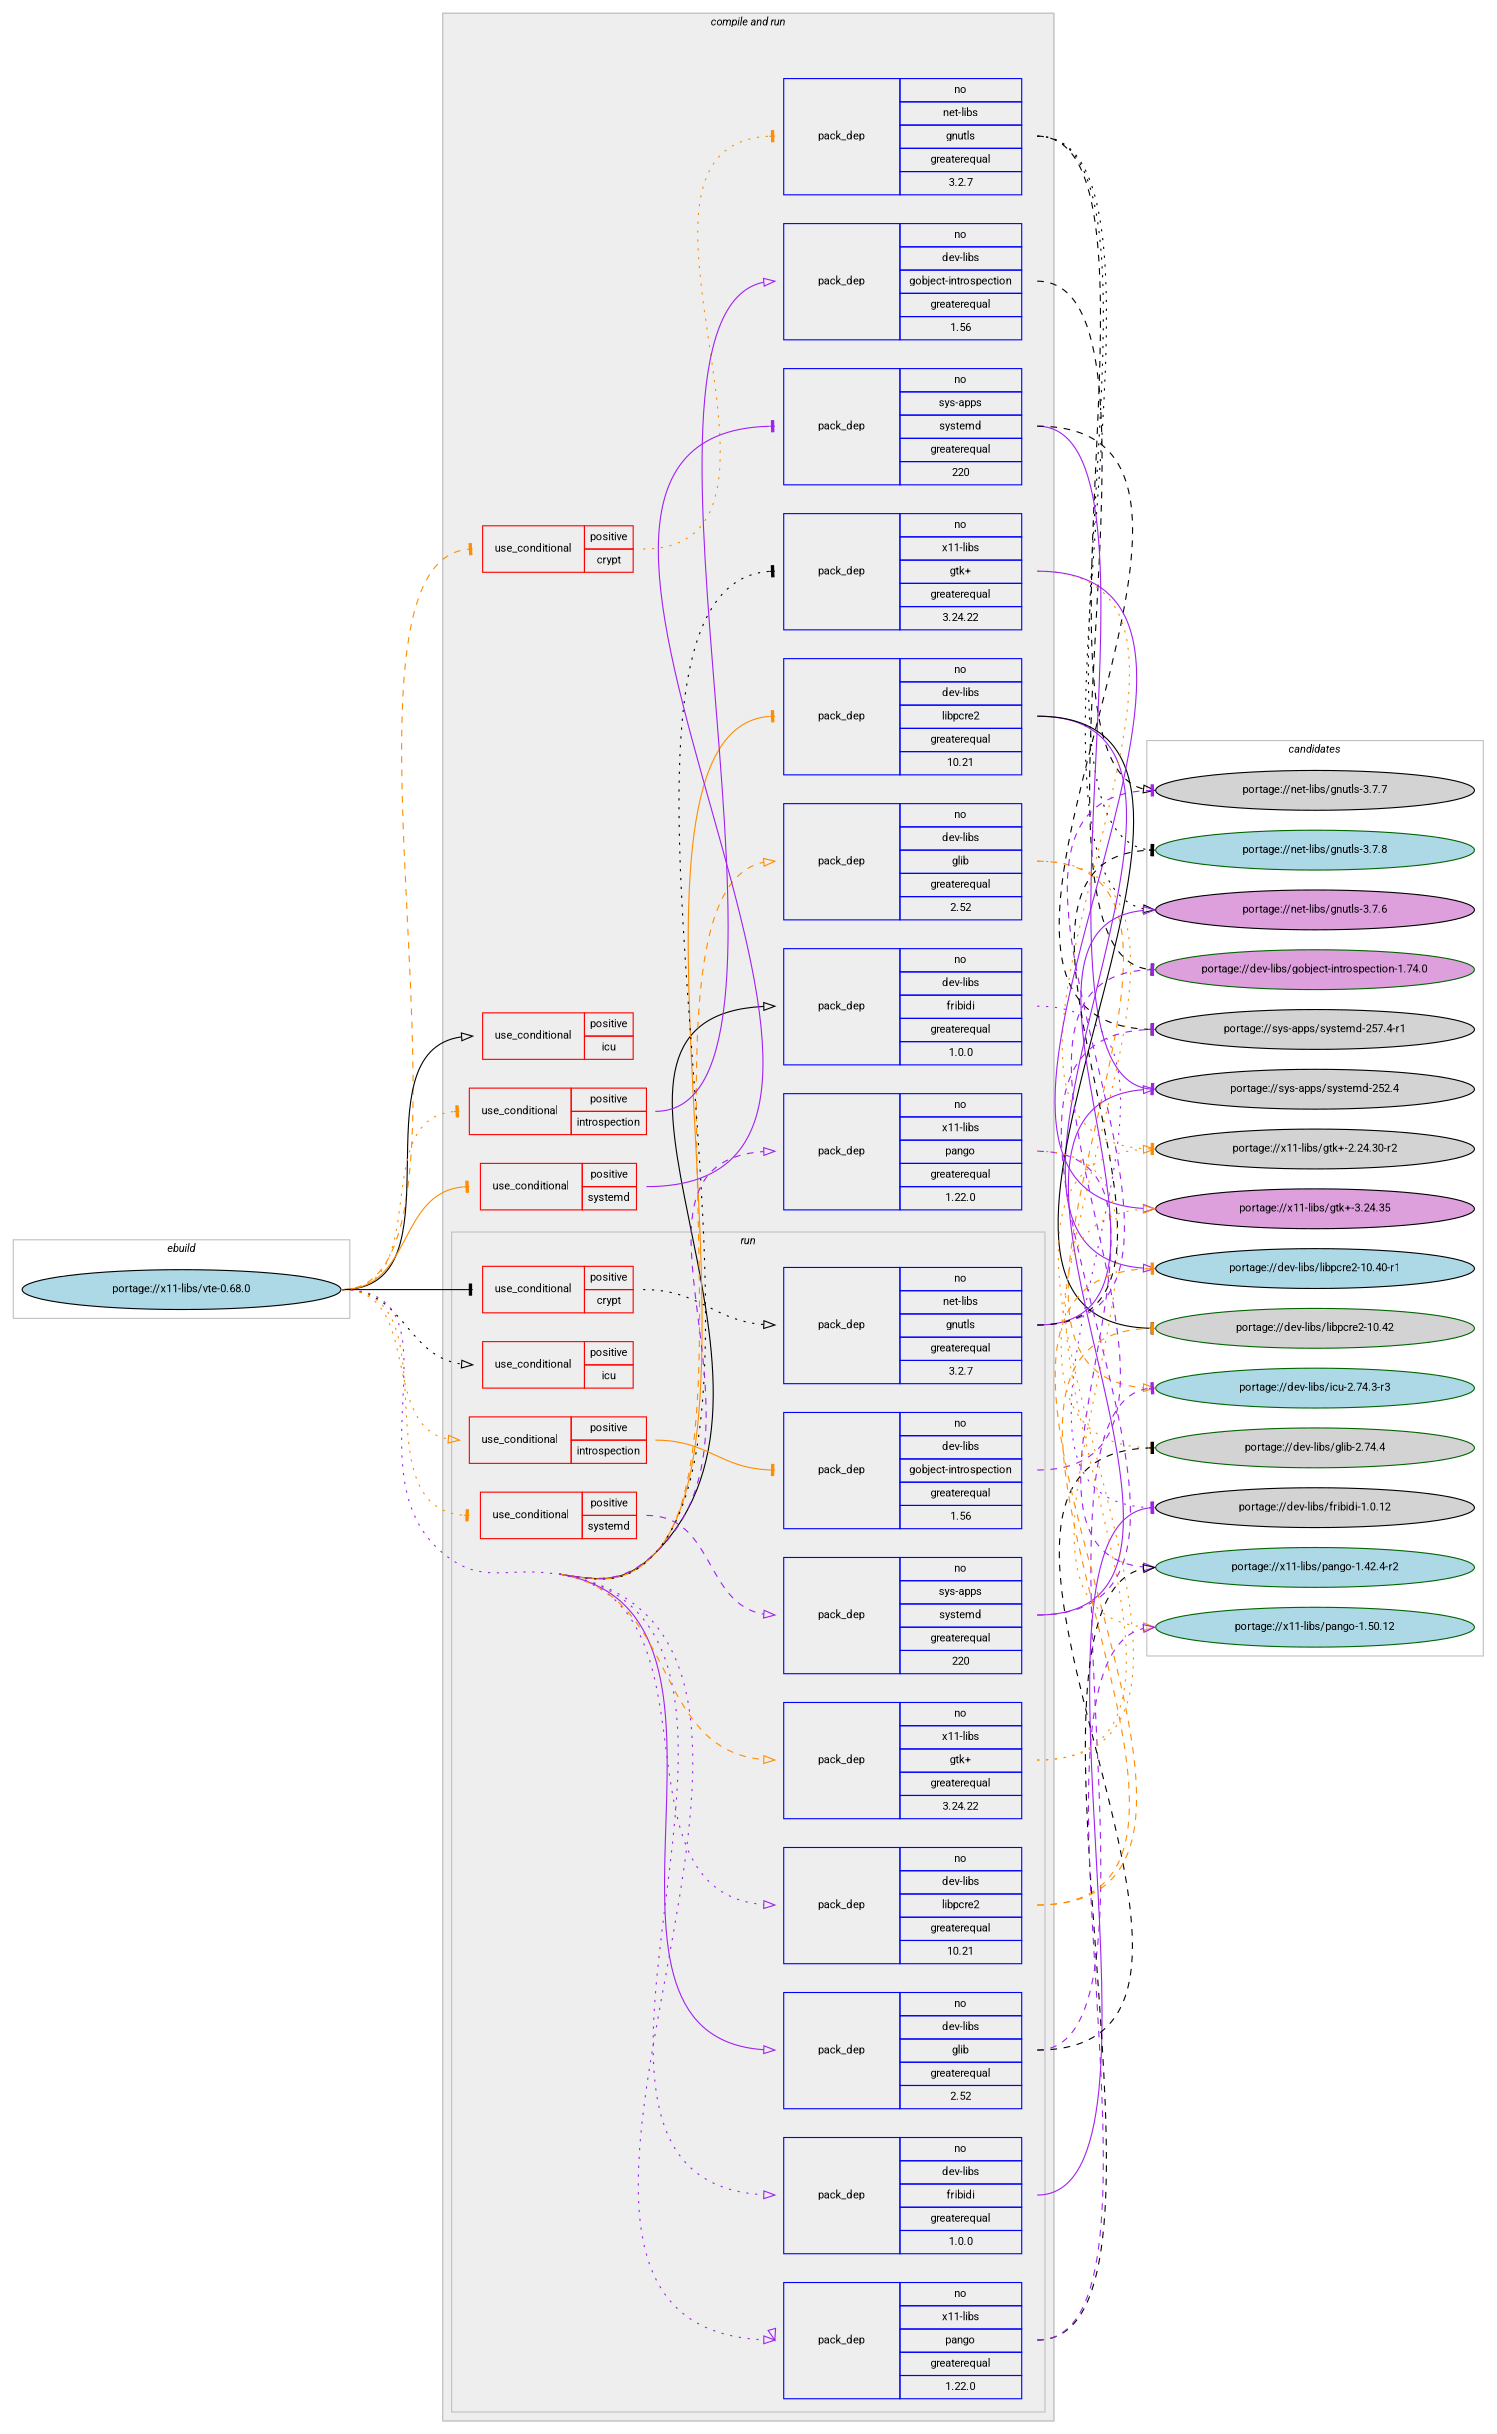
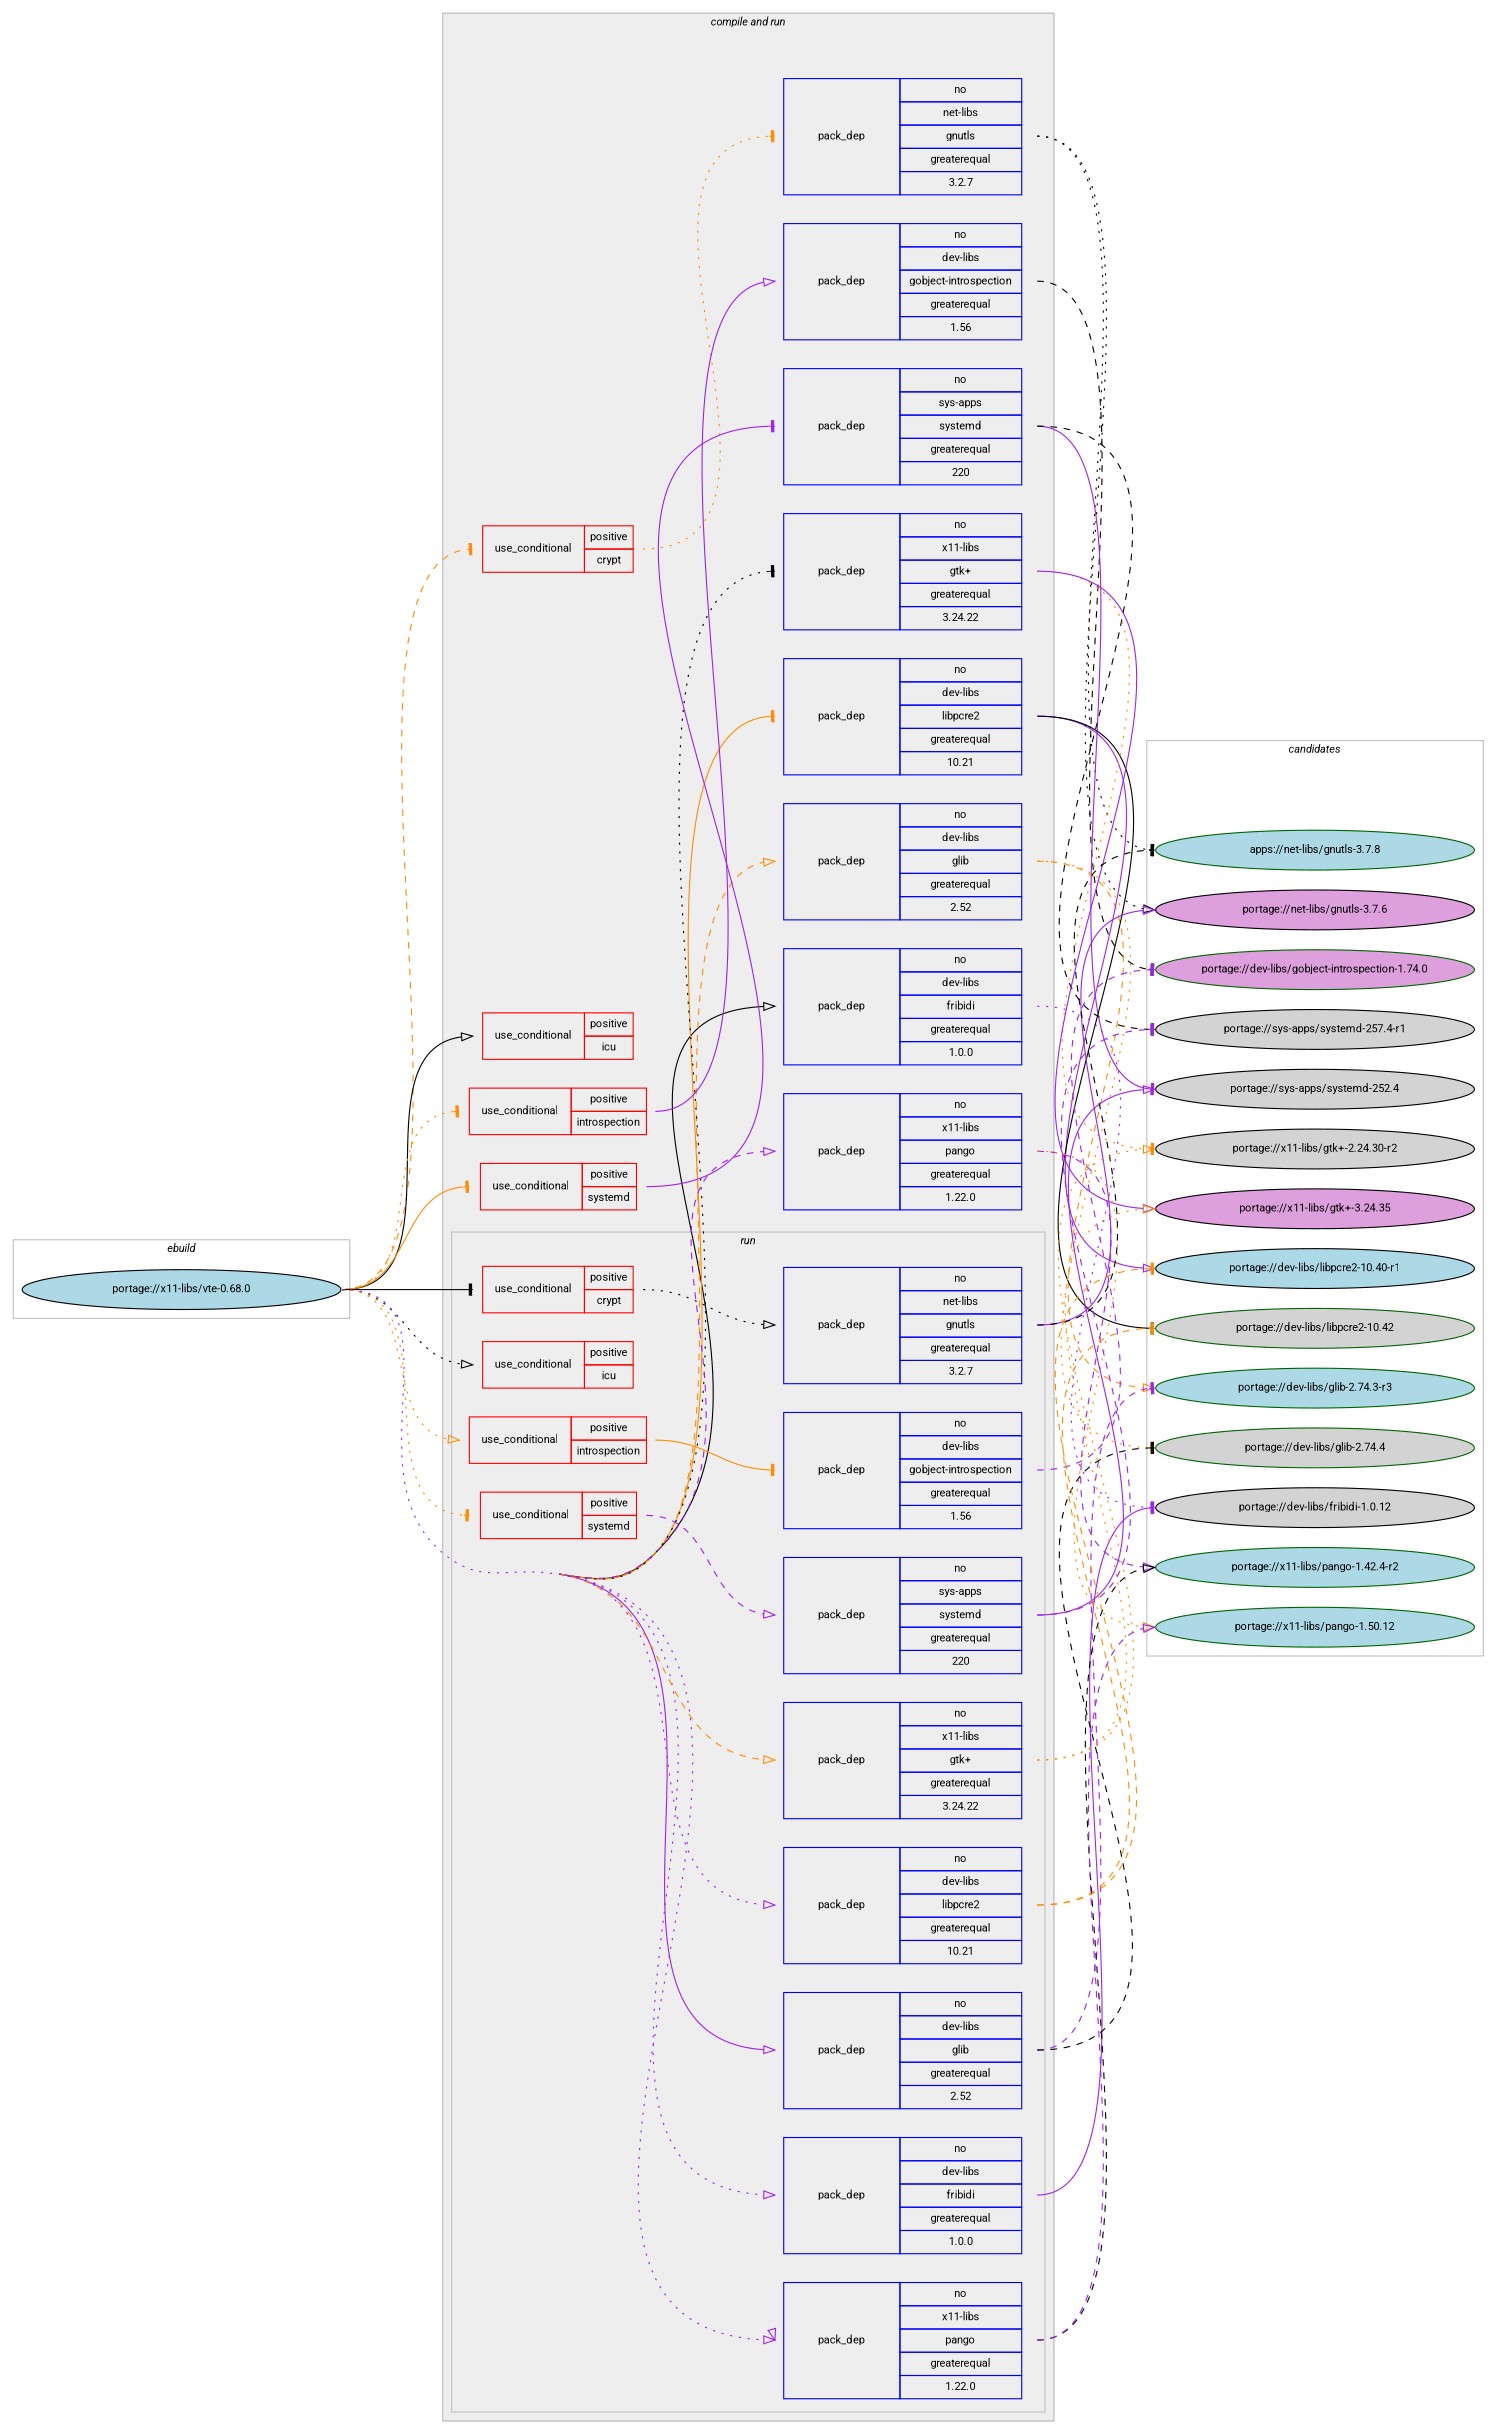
(1315, 790) -> none
(1315, 850) -> (1315, 850)
(1315, 1388) -> (1315, 1388)
